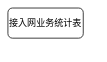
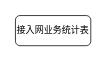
(45, 23) -> (53, 30)
